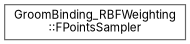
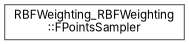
(95, 22) -> (94, 22)
